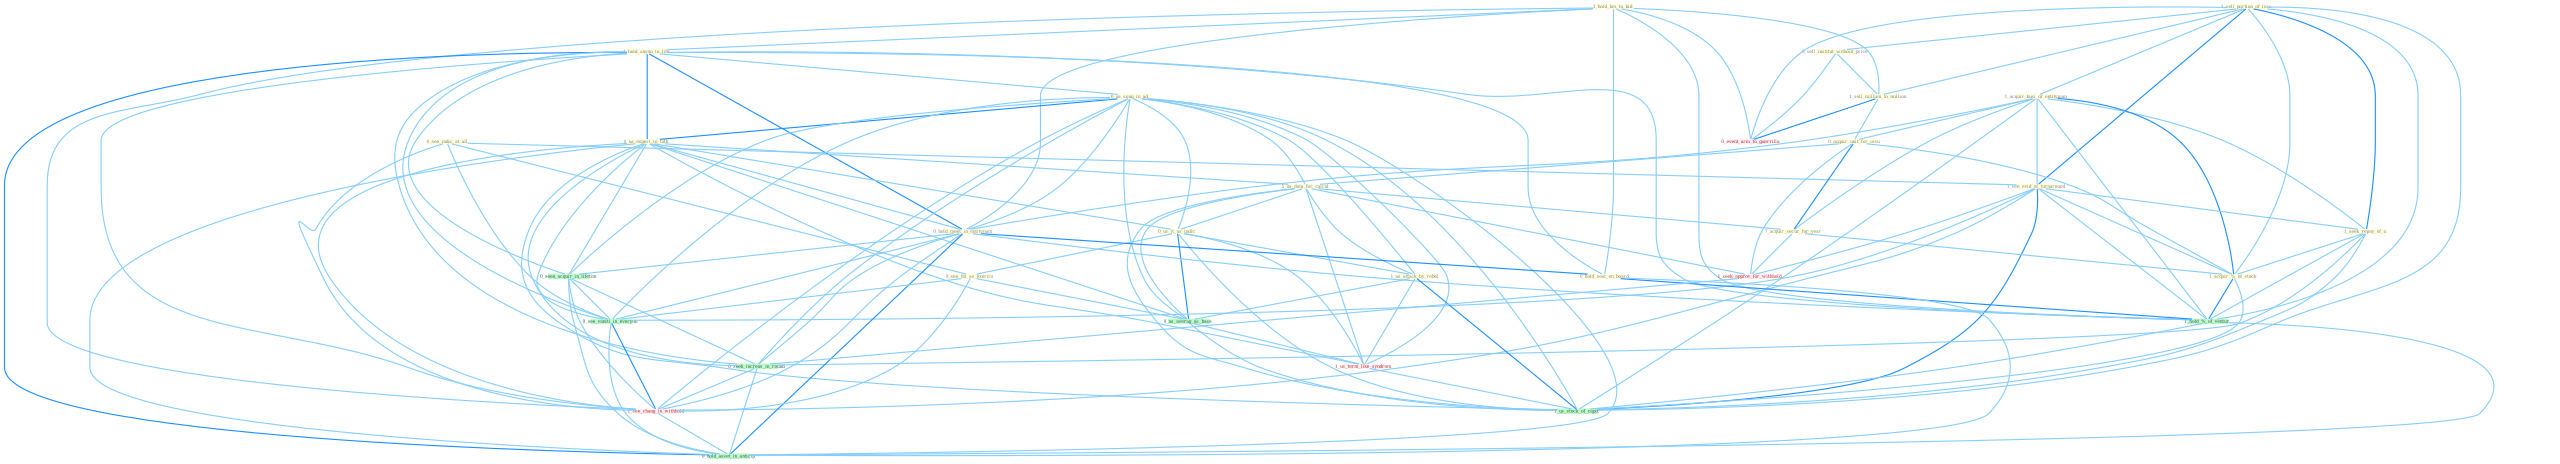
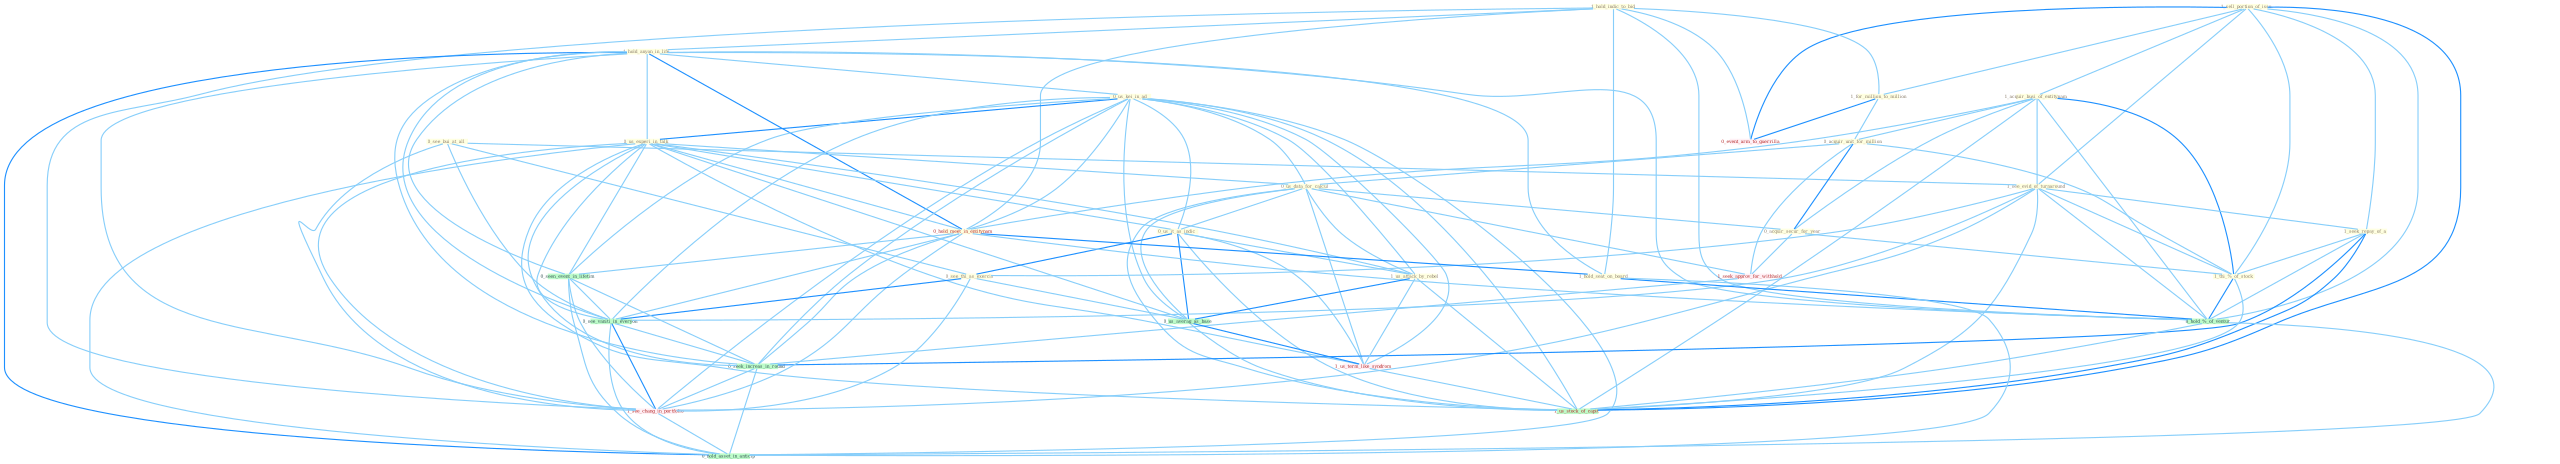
(1614, 7) -> (1614, 7)
(1960, 15) -> (1960, 15)
(1836, 52) -> none
(2373, 83) -> (2373, 83)
(647, 97) -> (647, 97)
(1130, 97) -> (1130, 97)
(1879, 97) -> (1879, 97)
(2142, 97) -> (2142, 97)
(2217, 138) -> none
(447, 142) -> (447, 142)
(1854, 142) -> (1854, 142)
(1306, 187) -> (1306, 187)
none -> (1054, 202)
(964, 231) -> (964, 231)
(1793, 231) -> (1793, 231)
(1903, 234) -> (1541, 260)
(1074, 254) -> (1074, 254)
(569, 276) -> (569, 276)
(1605, 276) -> (1605, 276)
(2234, 276) -> (2234, 276)
(1302, 299) -> (1302, 299)
(782, 300) -> (782, 300)
(2208, 321) -> (2208, 321)
none -> (684, 344)
(847, 344) -> none
(1276, 344) -> (1276, 344)
(1497, 344) -> (1497, 344)
(2224, 344) -> (2224, 344)
(1587, 352) -> (1587, 352)
(1908, 366) -> (1908, 366)
(2003, 382) -> (2003, 382)
(656, 411) -> (656, 411)
(1578, 411) -> (1578, 411)
